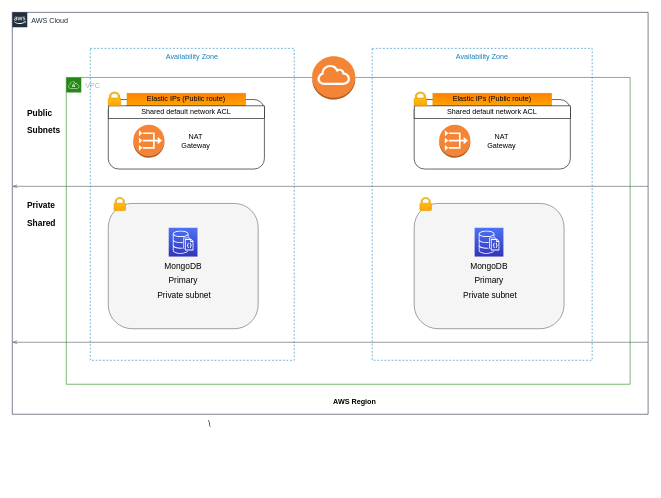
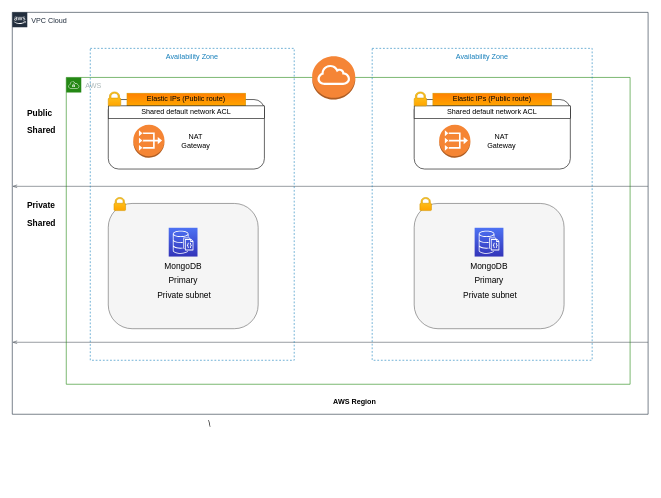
(48, 21) -> (48, 21)
(92, 86) -> (92, 86)
(49, 102) -> (49, 102)
